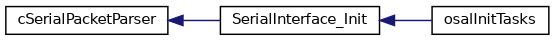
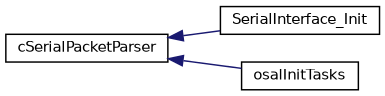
(413, 20) -> (212, 65)
